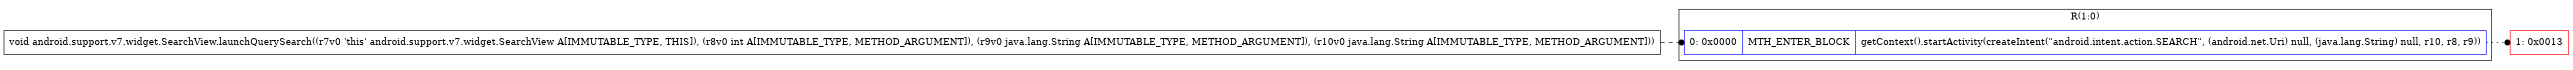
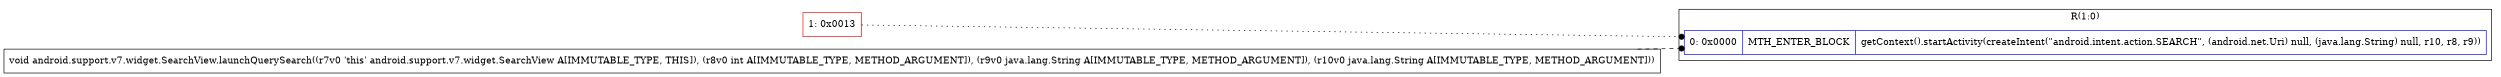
(2496, 42) -> (1270, 31)
